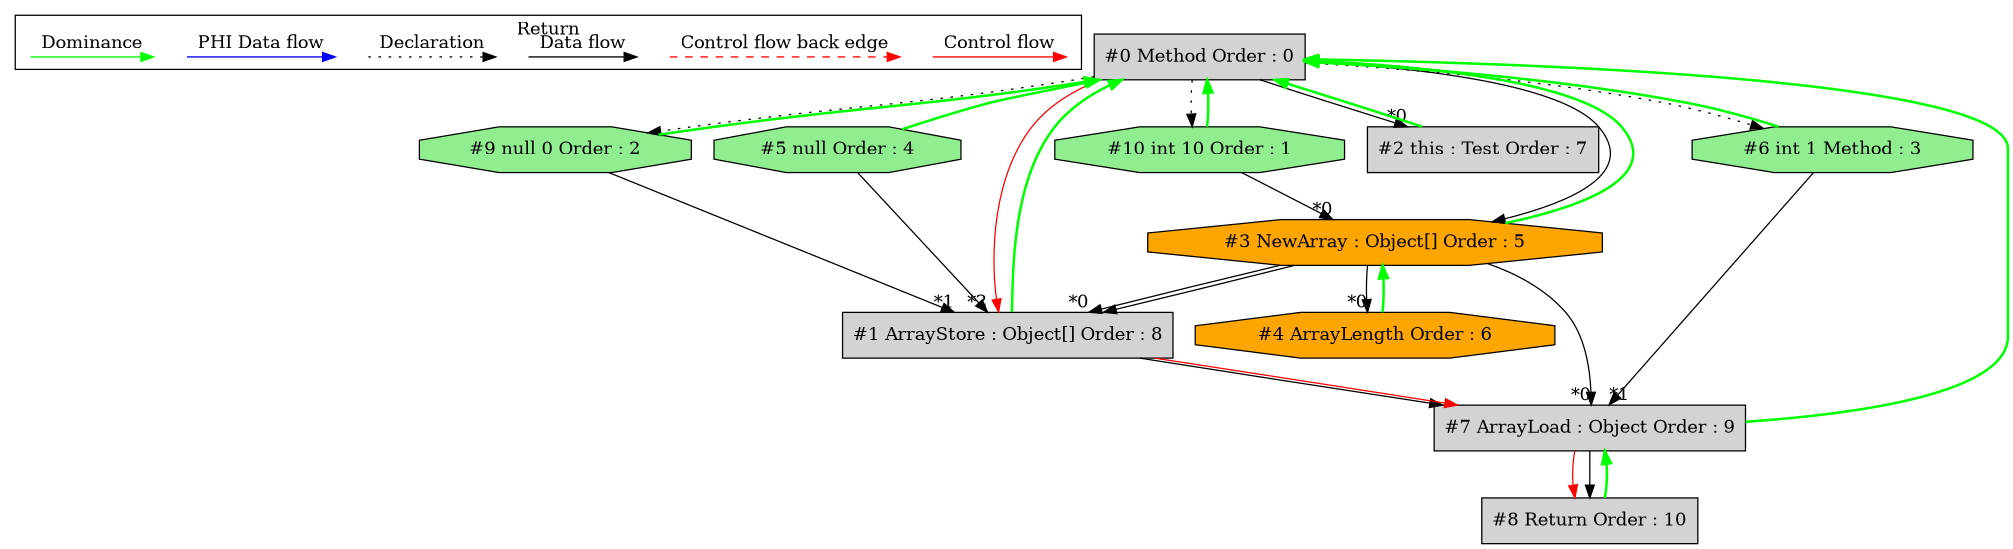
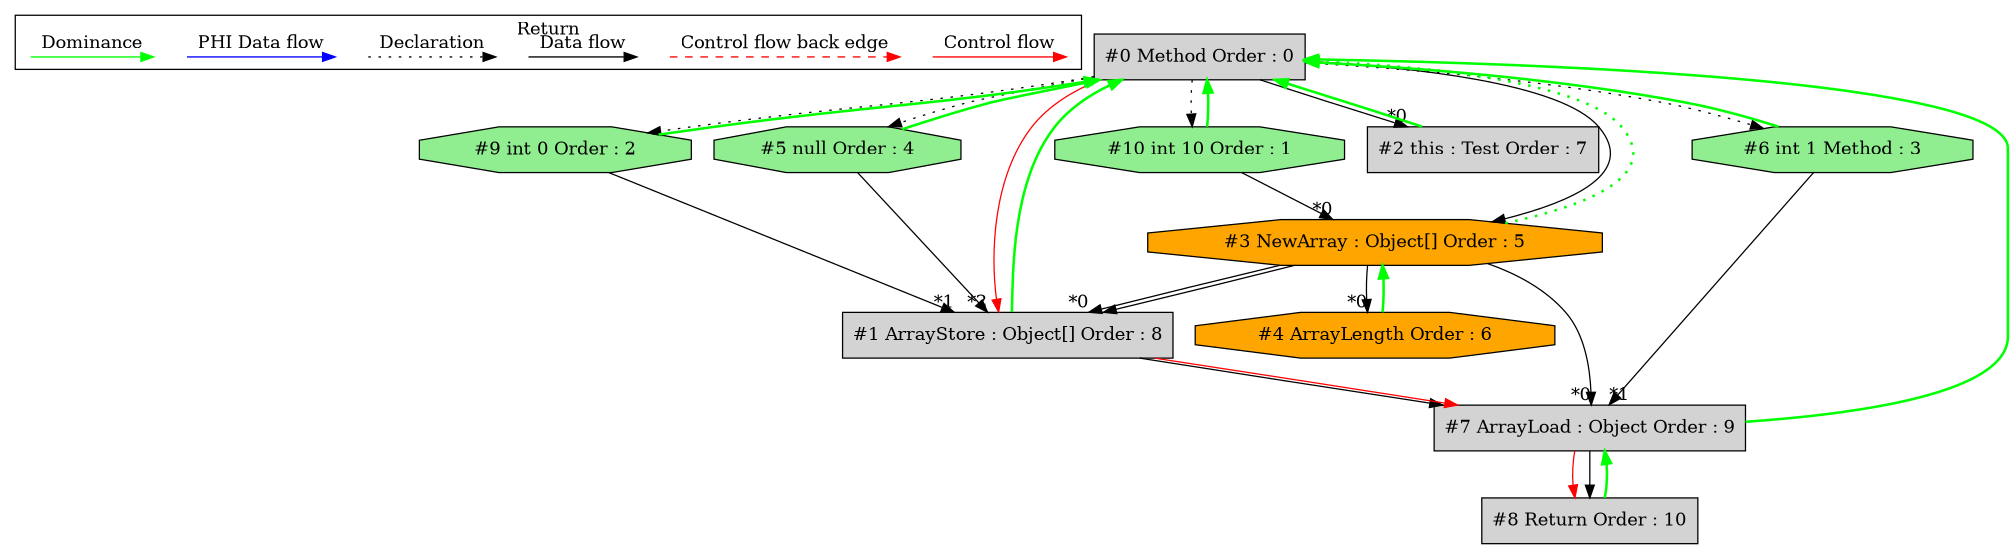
none -> (997, 96)
(1564, 96) -> (1564, 96)
(555, 150) -> (555, 150)
